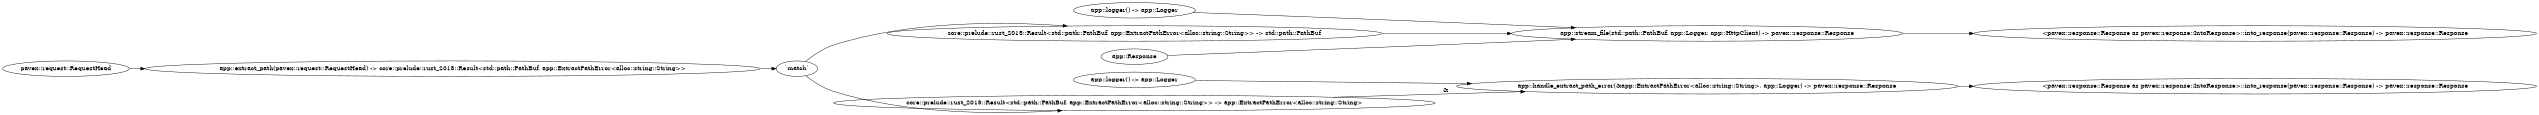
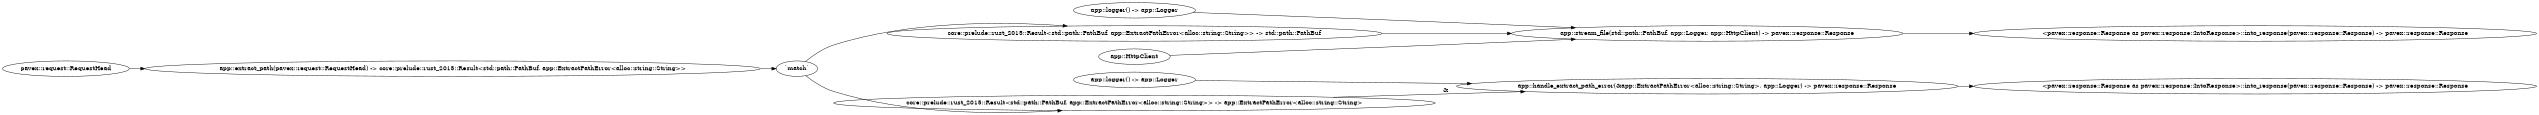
(1134, 57) -> (1134, 57)
